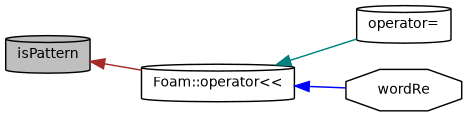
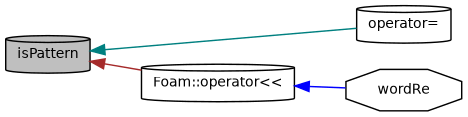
(323, 50) -> (231, 39)
